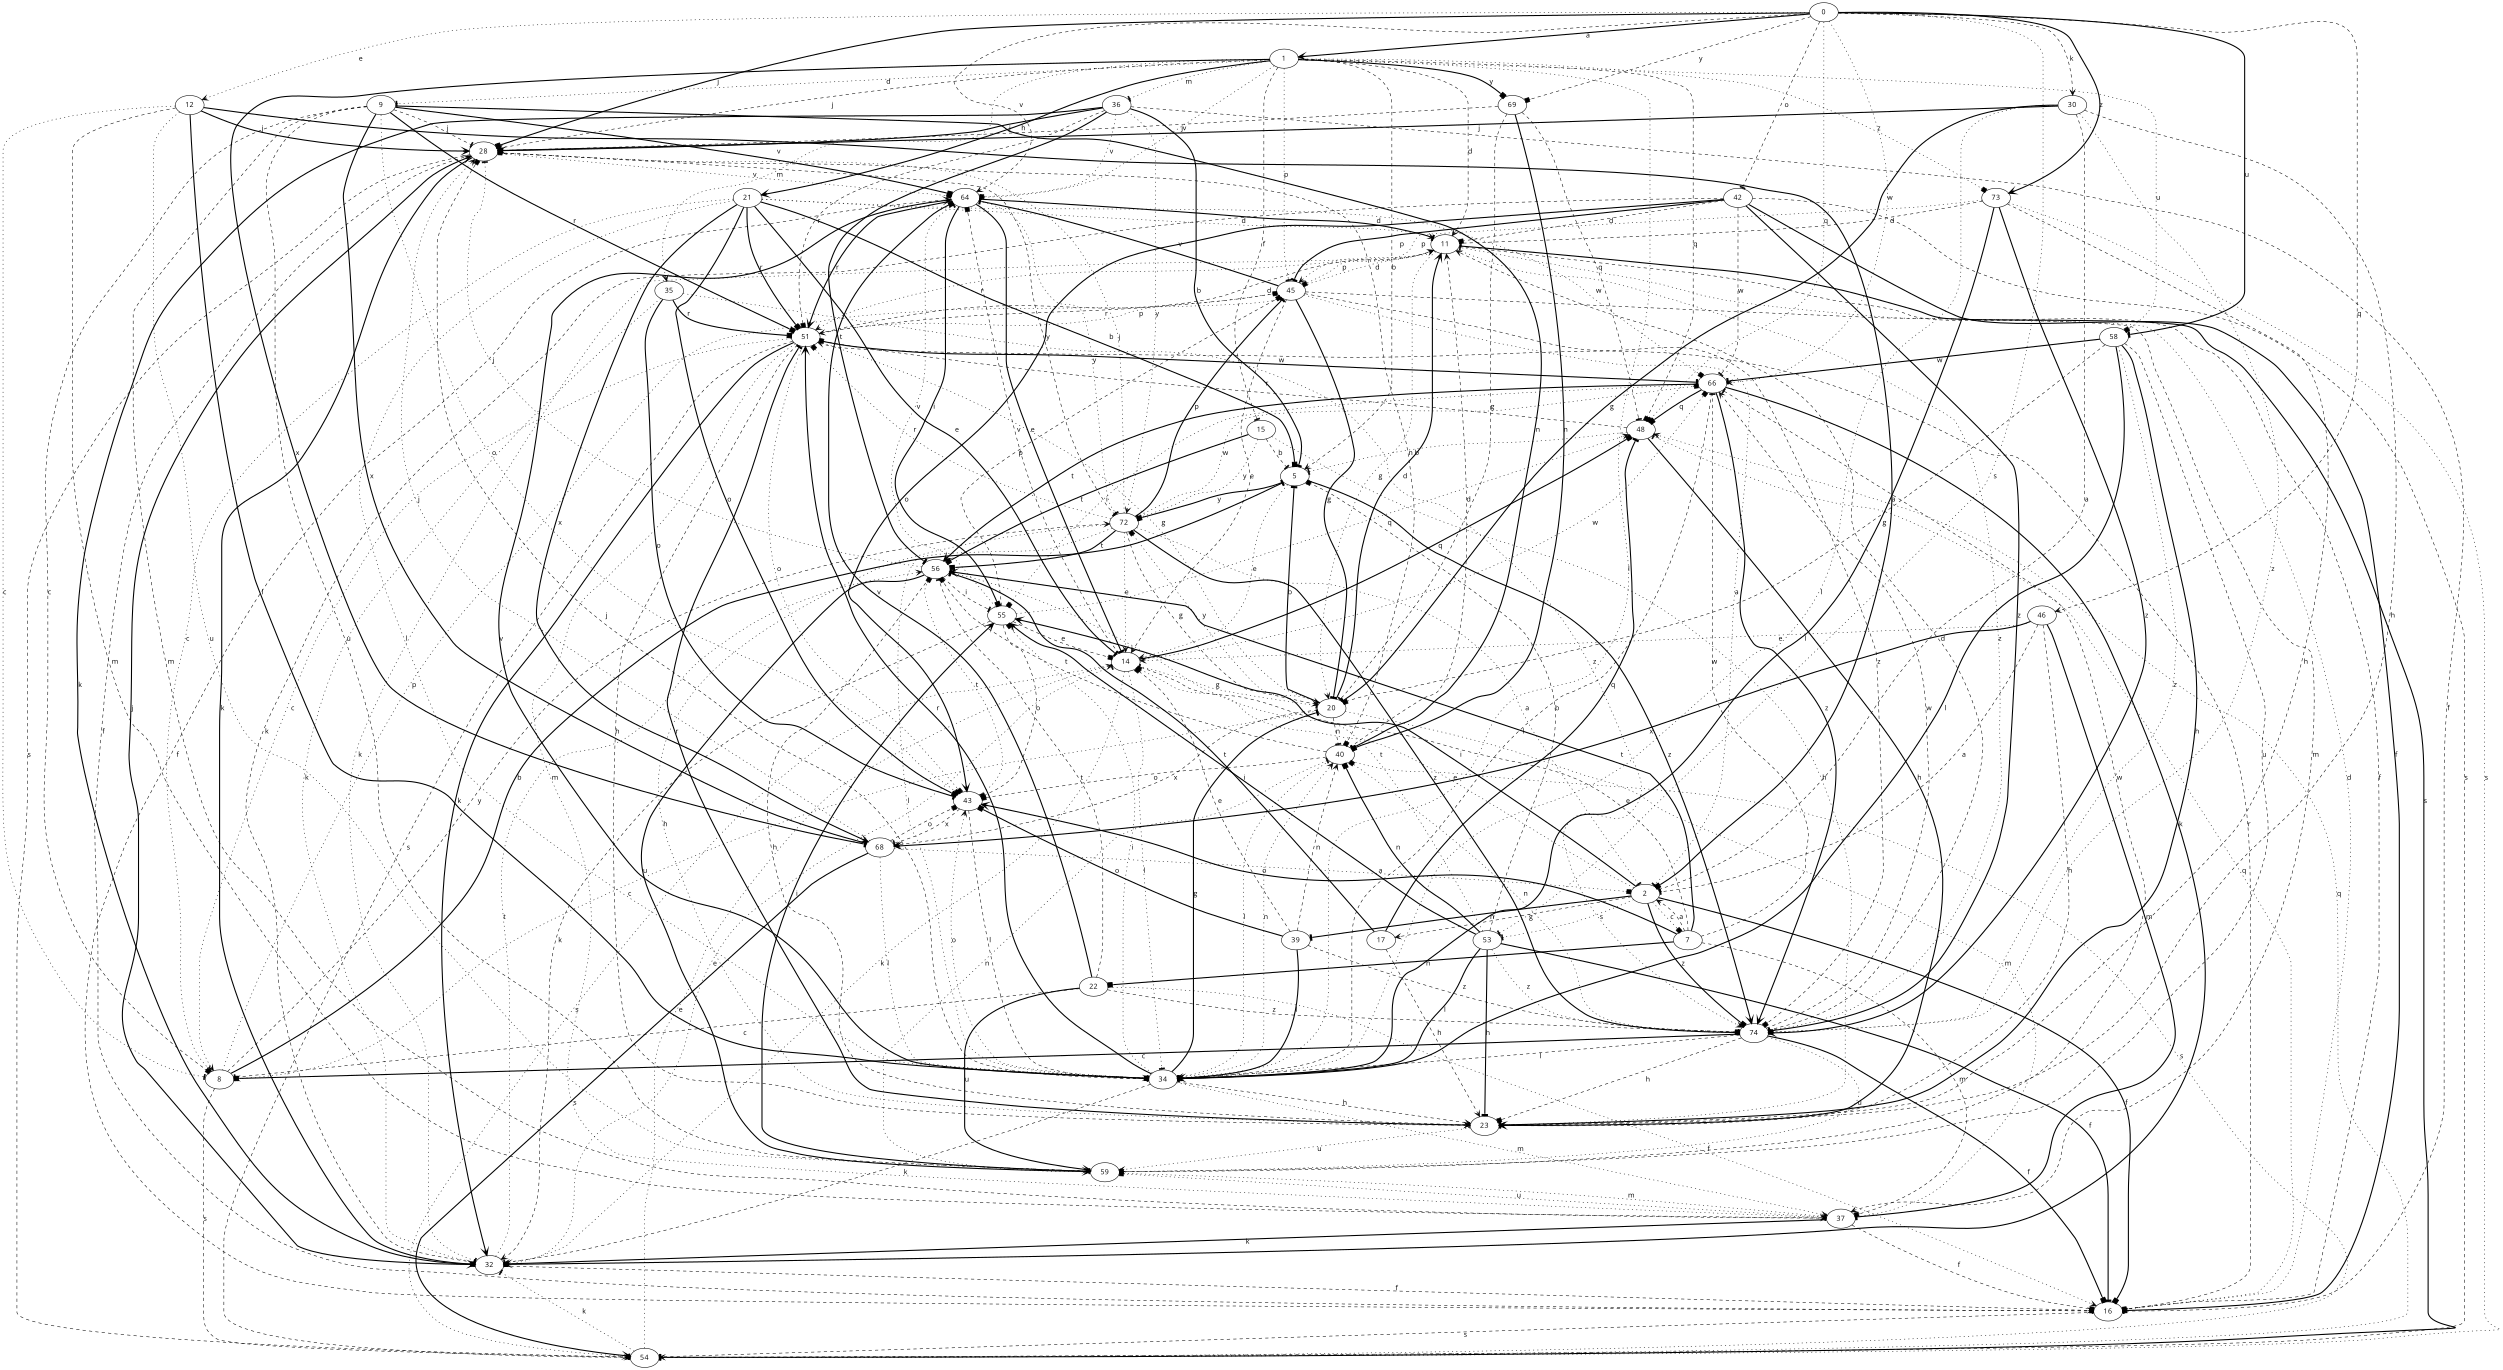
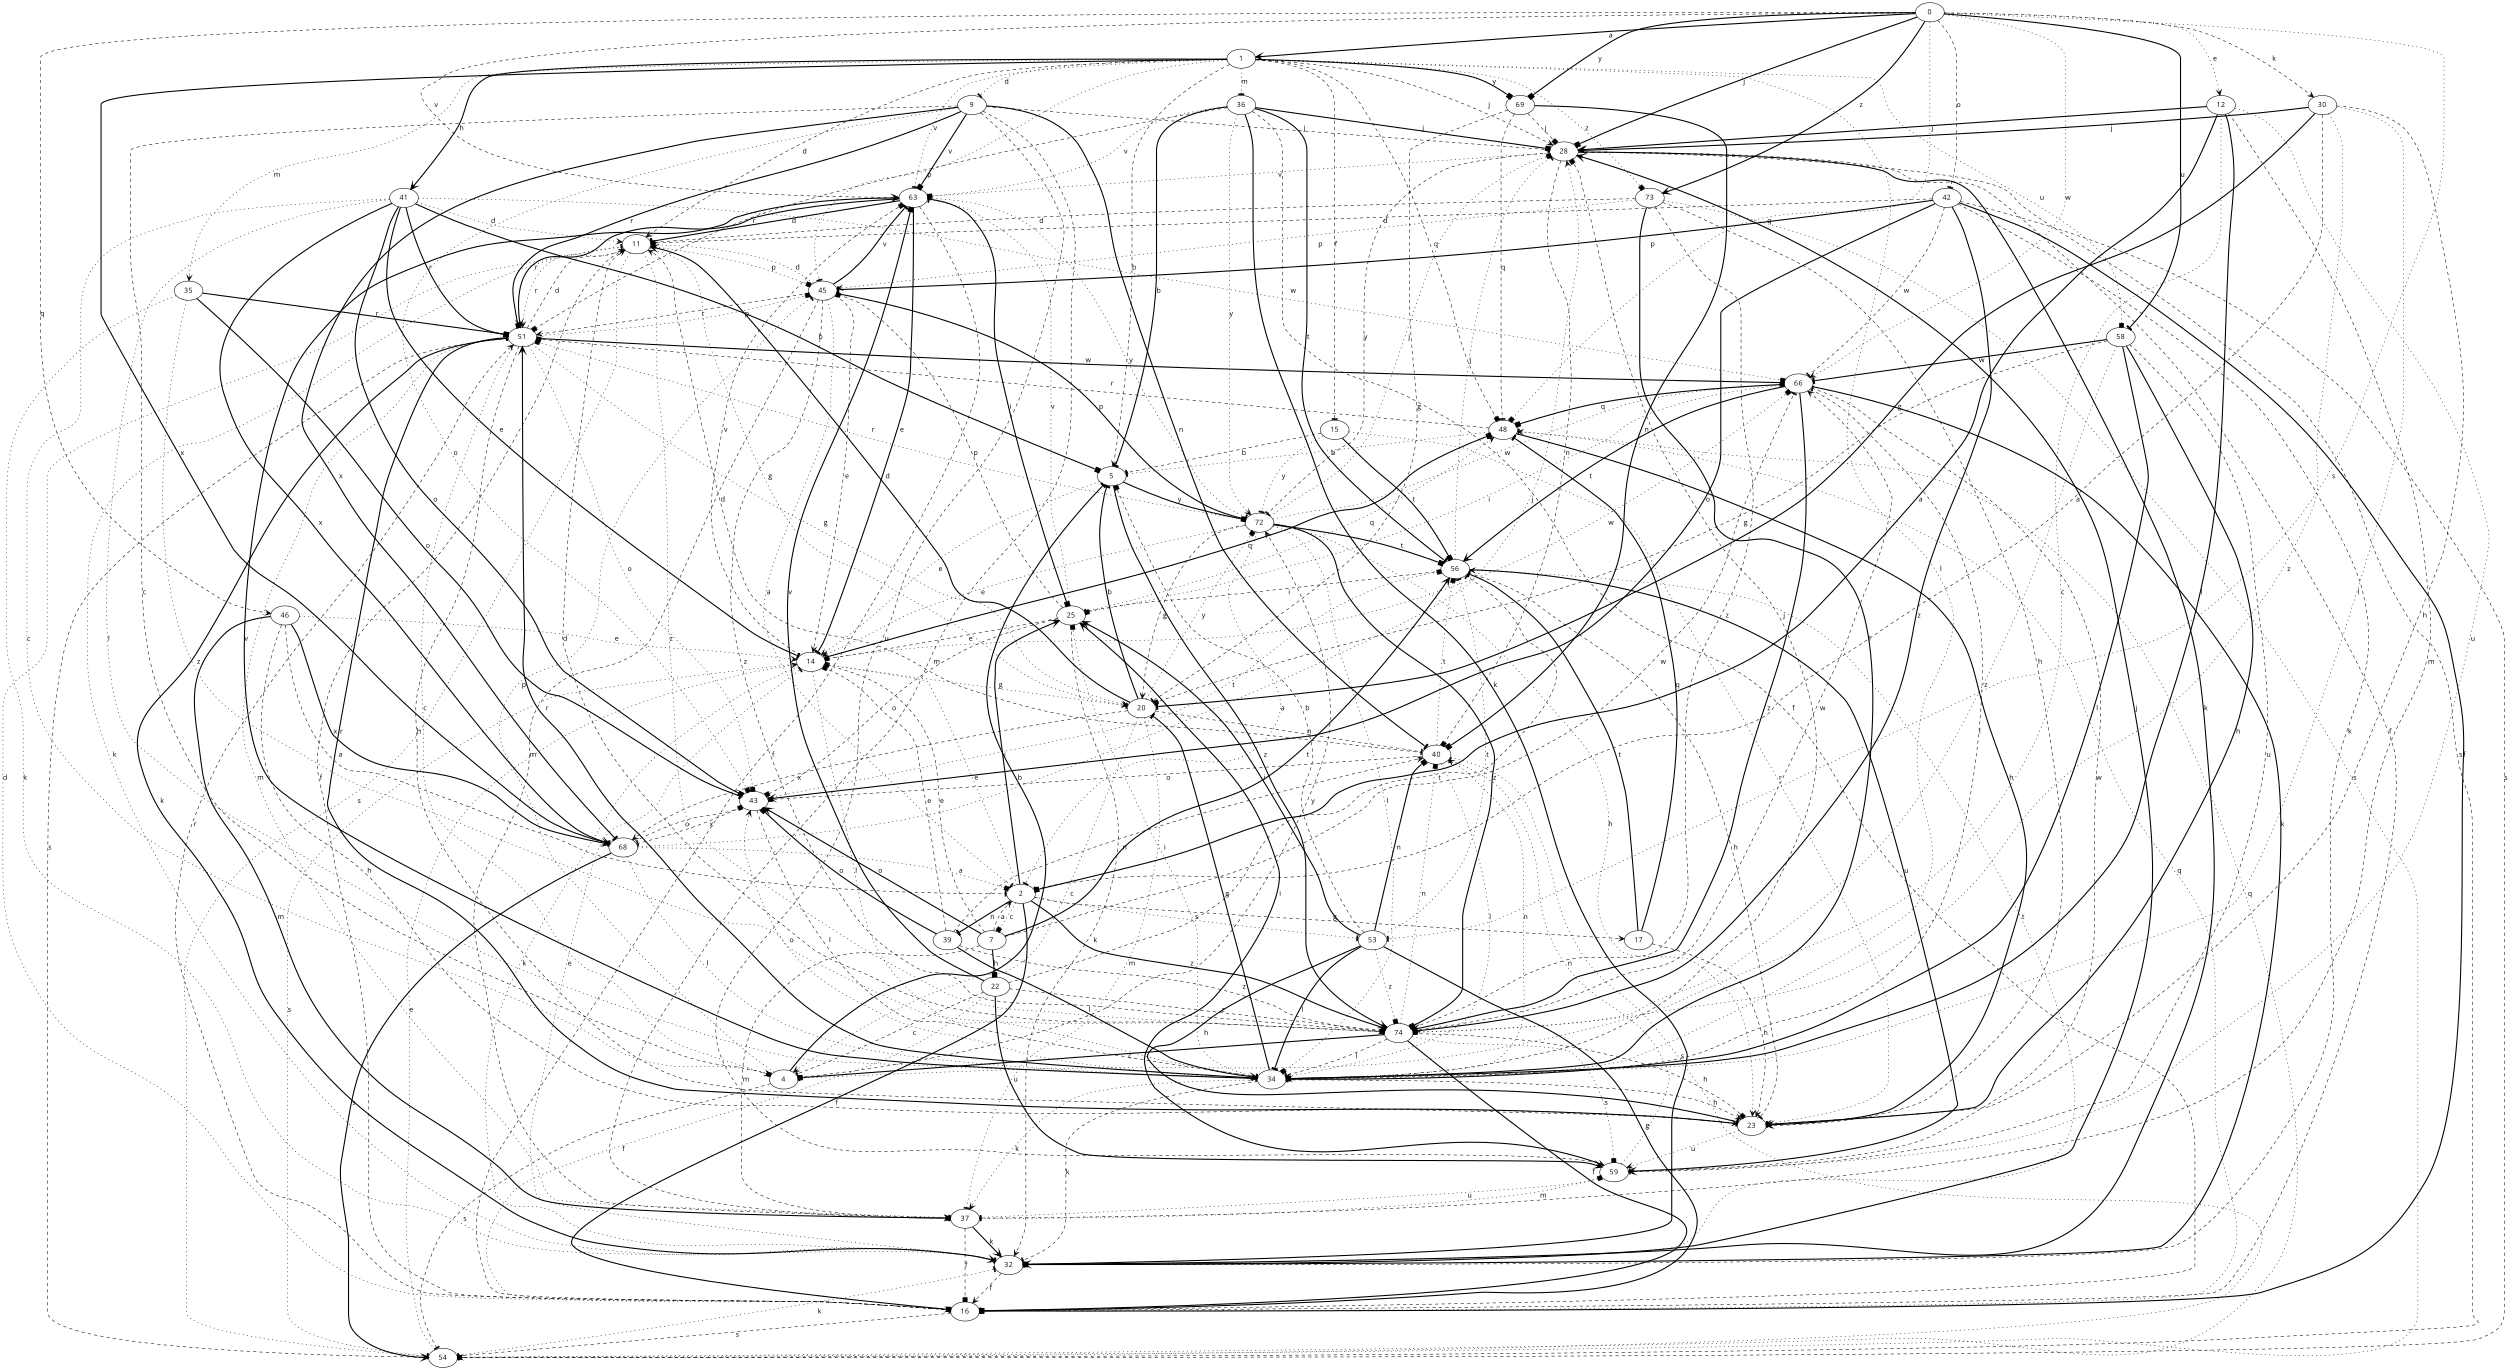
(1671, 58) -> (1715, 19)
(748, 198) -> (404, 198)
(965, 198) -> (913, 198)
(1335, 482) -> none
(1002, 615) -> (1071, 615)
(2141, 675) -> (1698, 663)
(1141, 702) -> (1442, 664)
(1825, 778) -> (1781, 778)
(220, 1079) -> (784, 1079)
(1860, 1103) -> (1606, 1103)
(2023, 1113) -> (2203, 953)
(2090, 1126) -> (1648, 1126)
(1521, 1149) -> (1017, 1149)
(2439, 1322) -> (261, 853)
